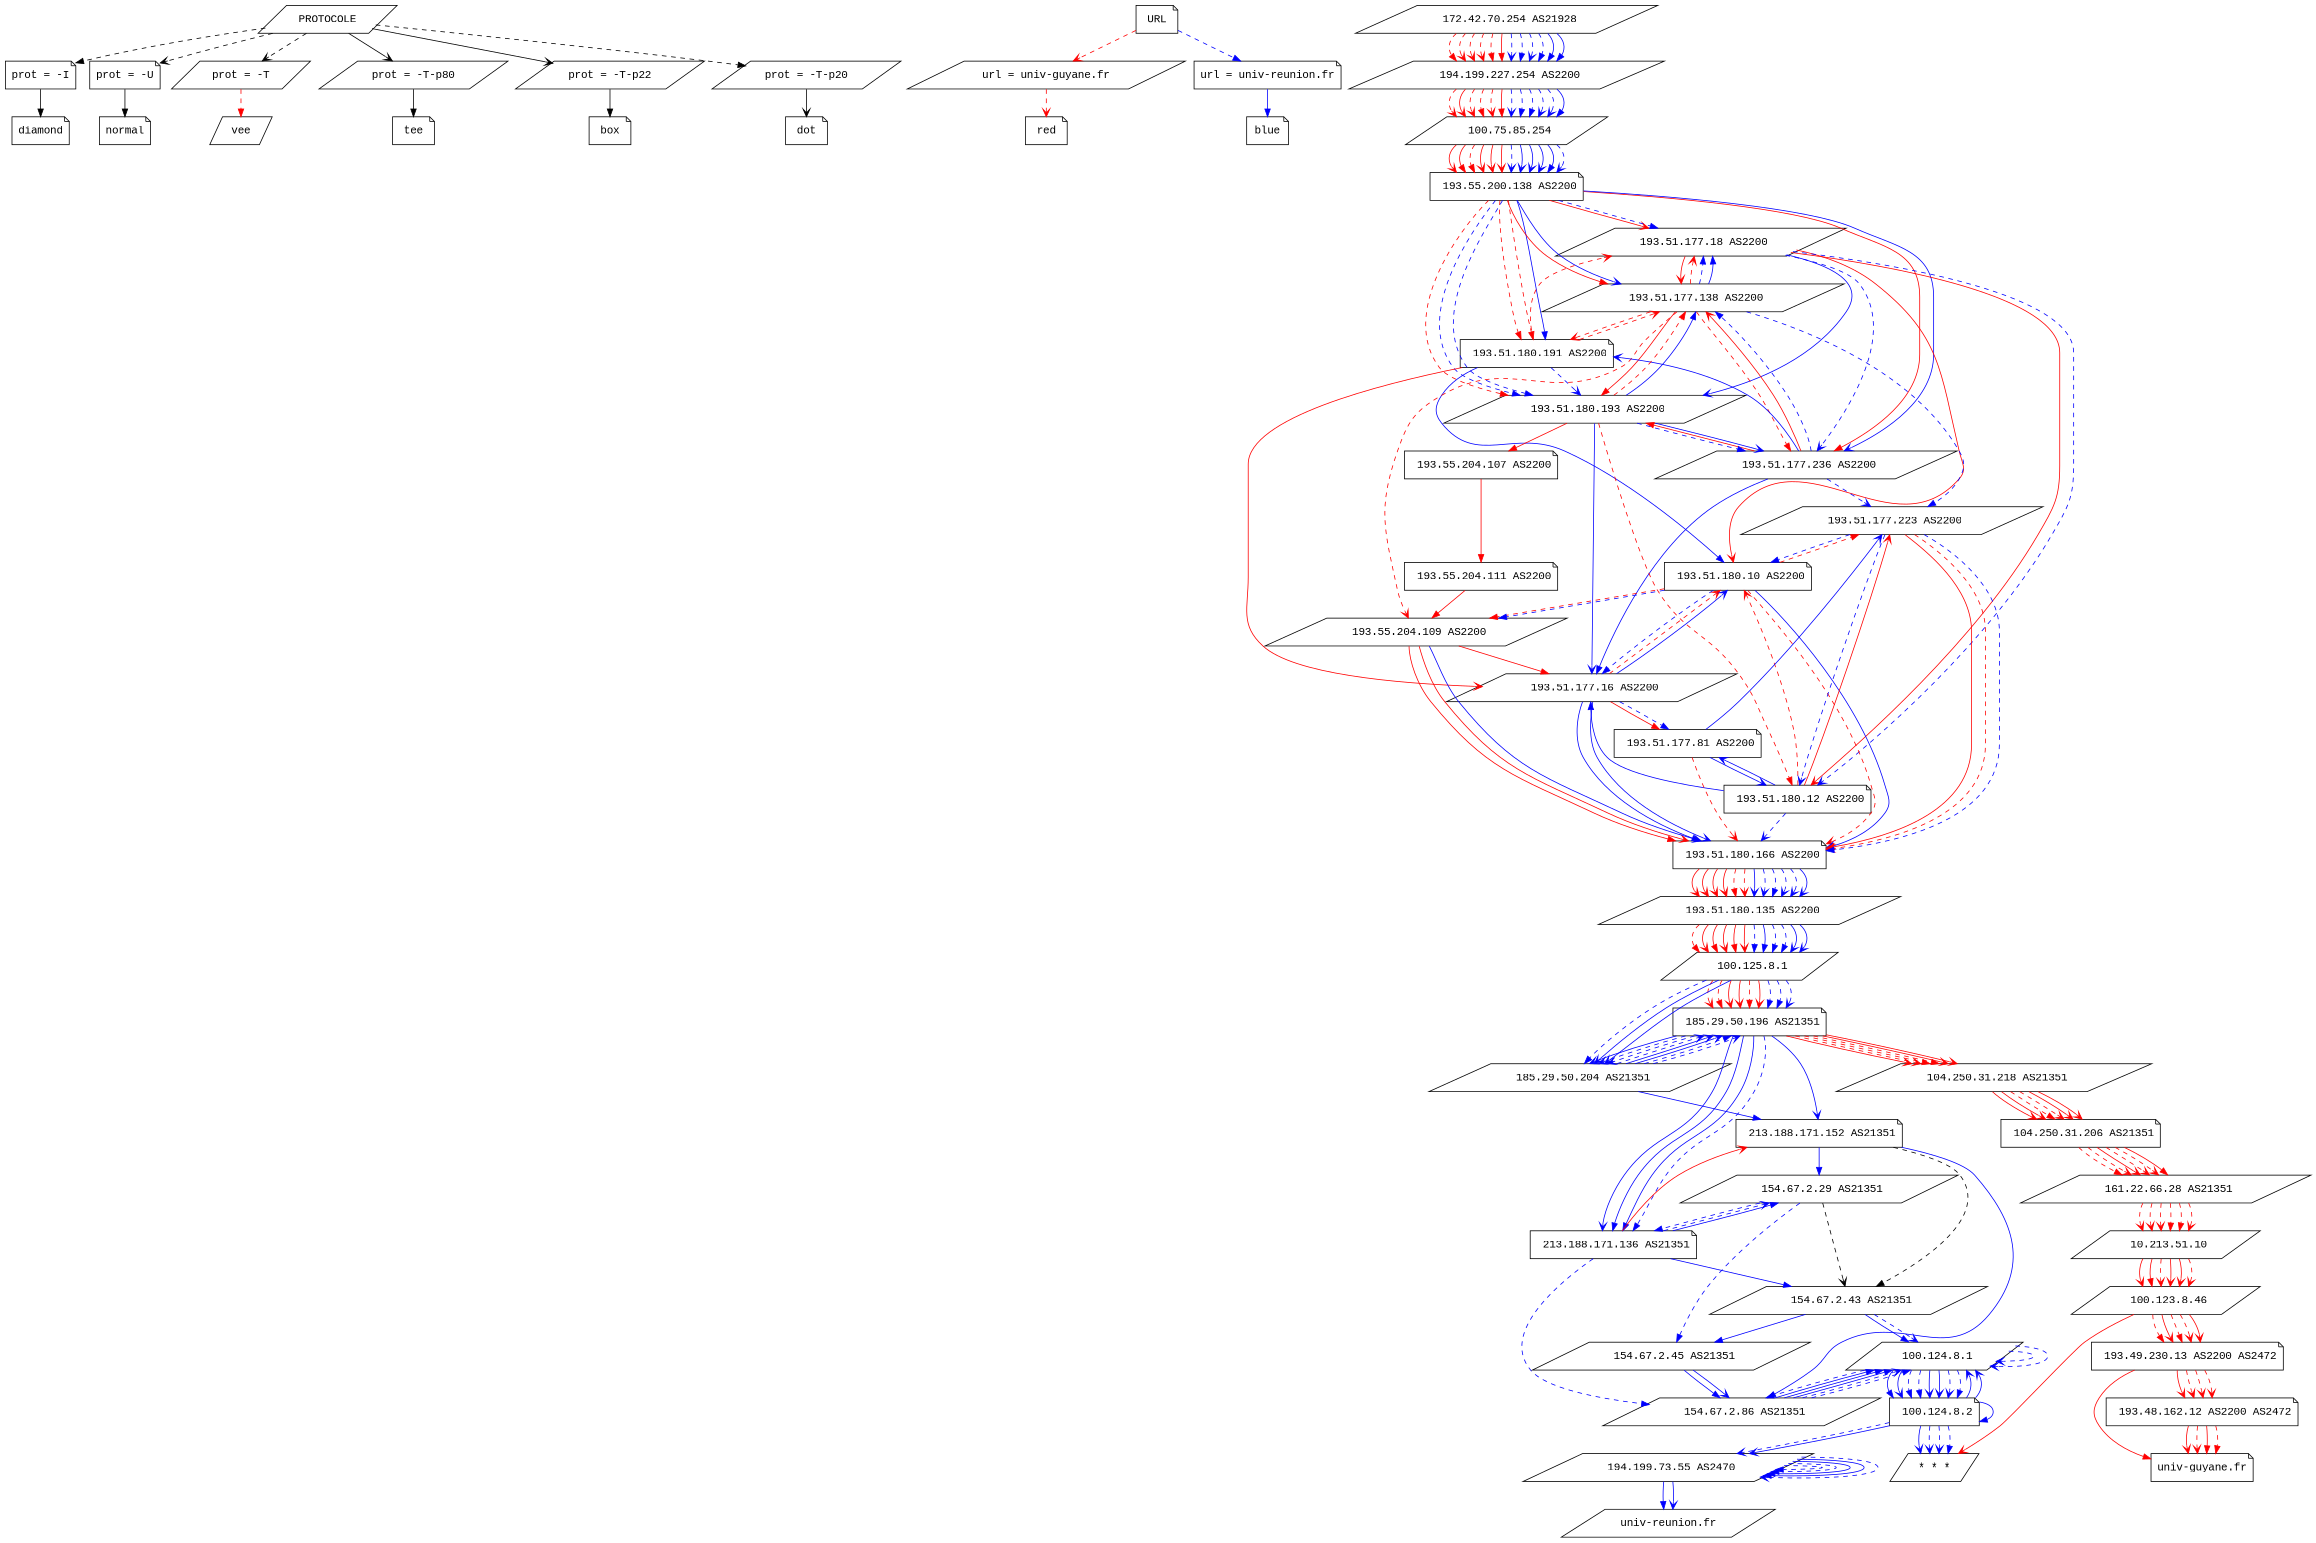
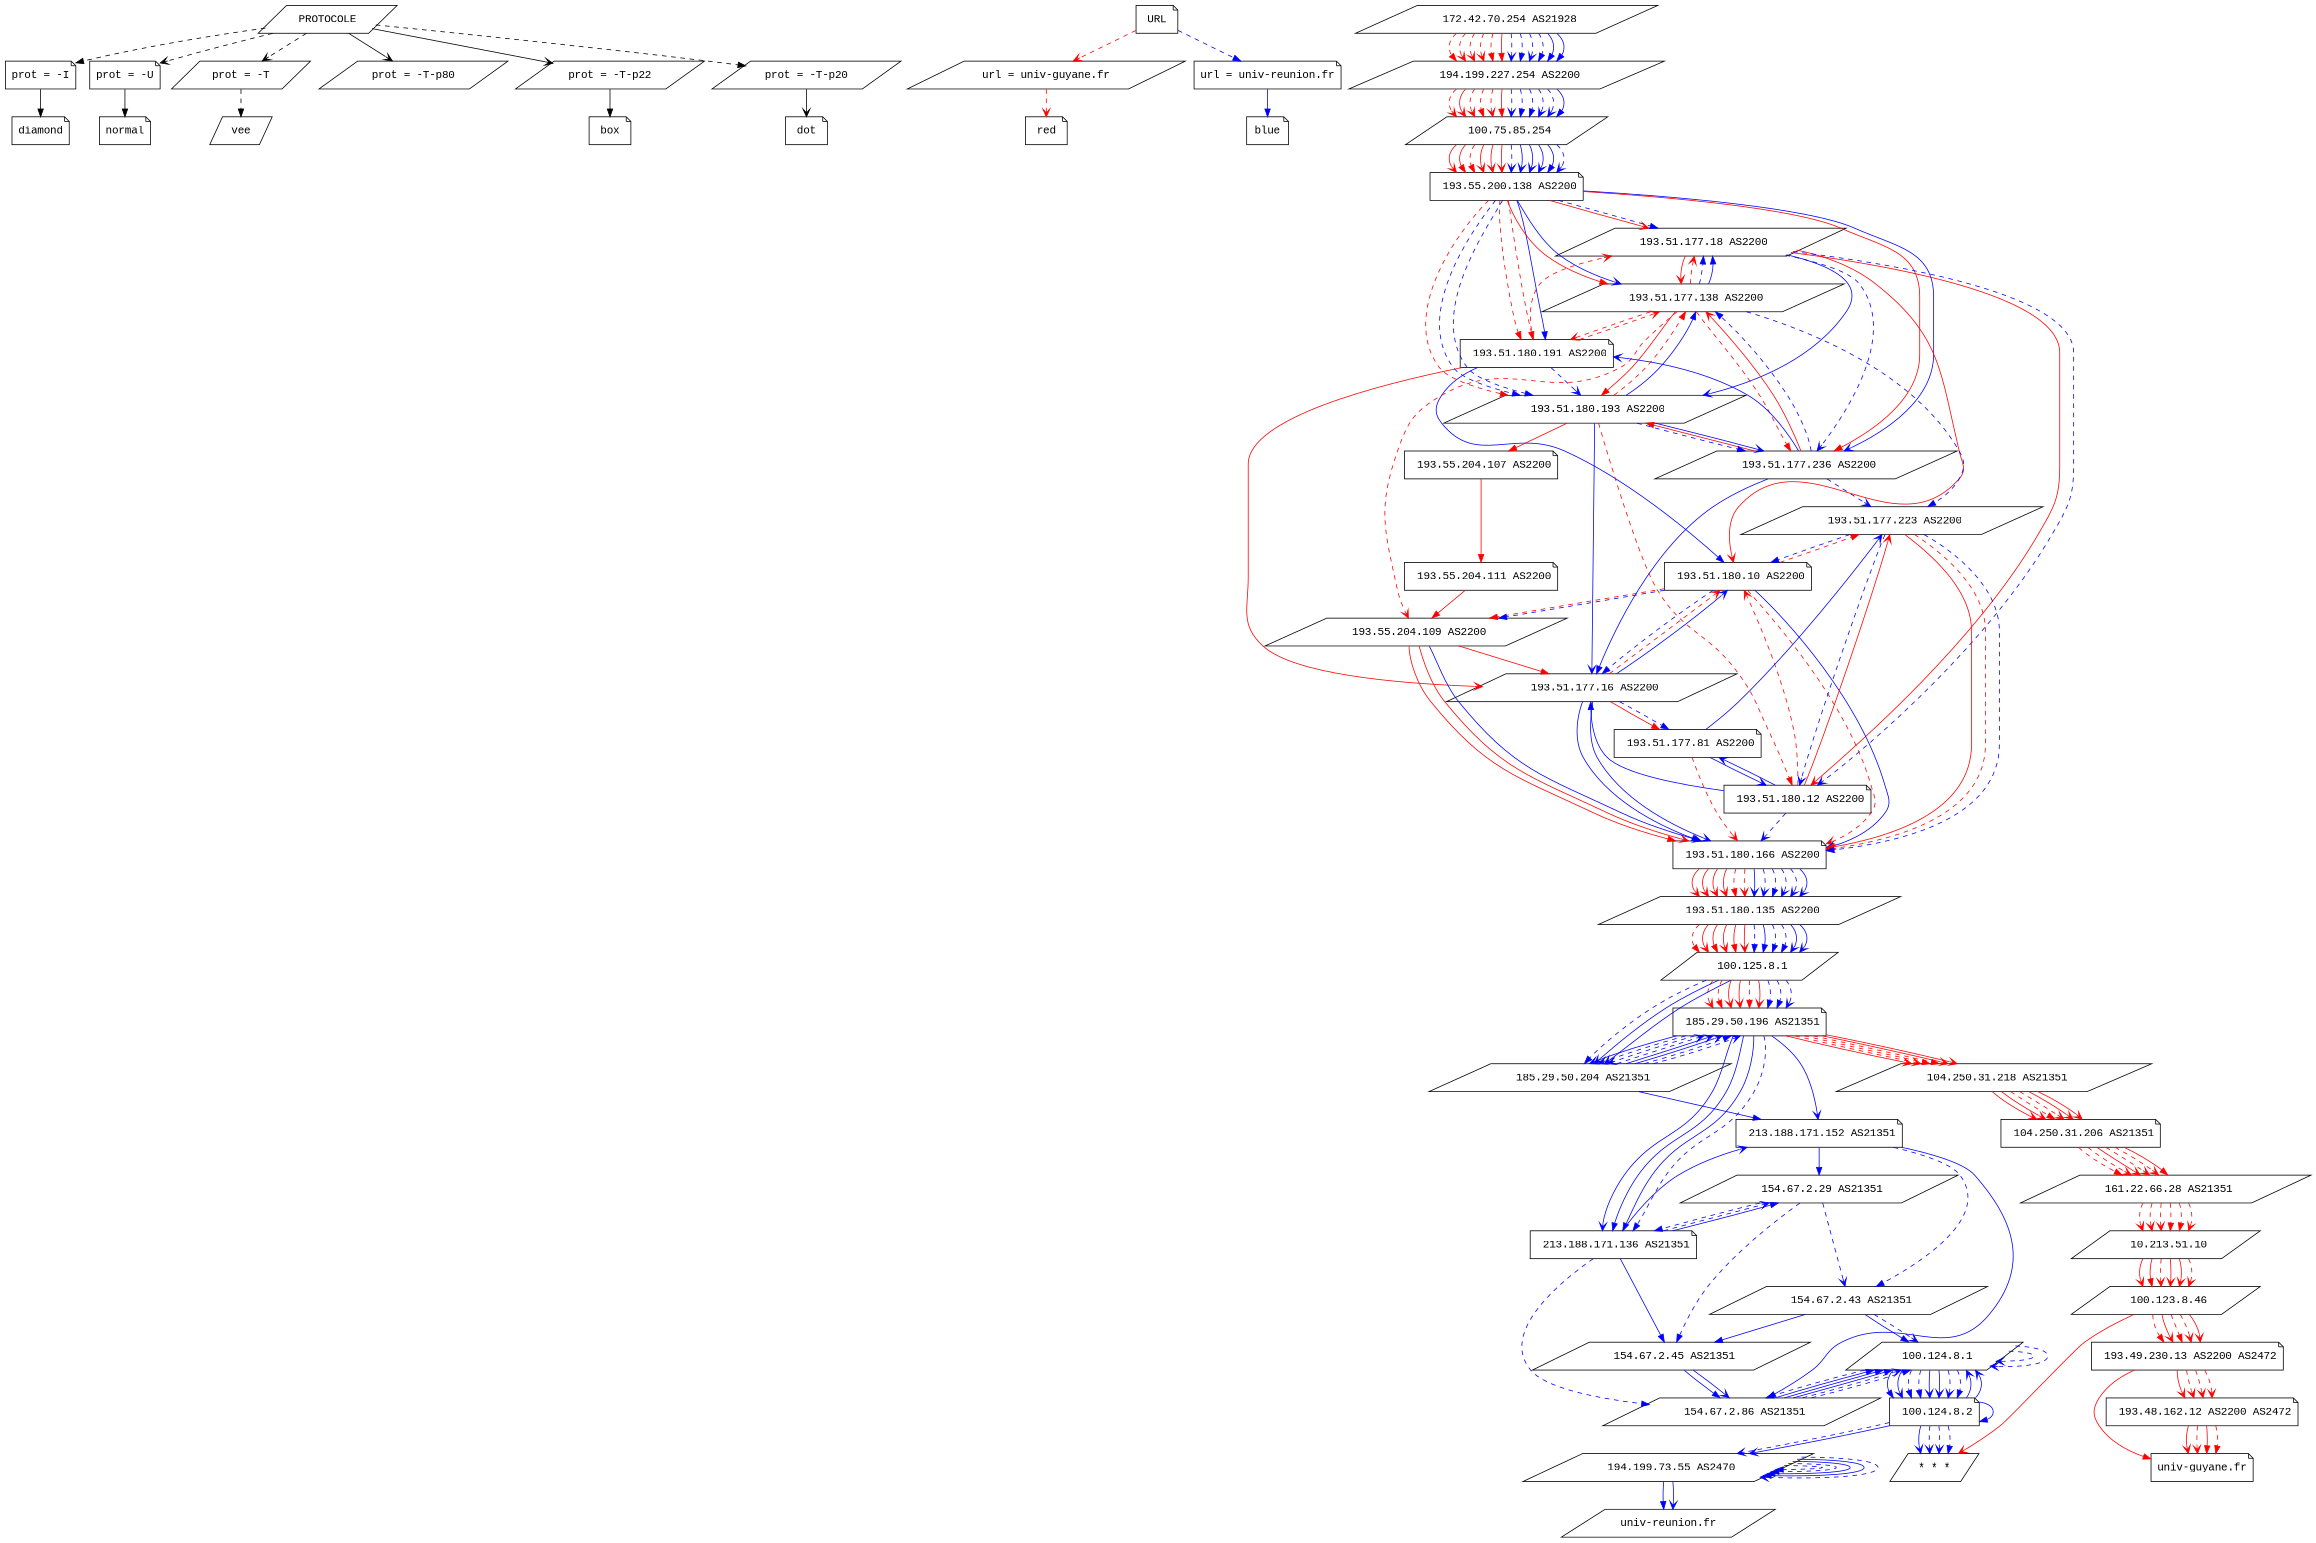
(241, 99) -> (241, 99)
(413, 131) -> none
(1673, 1179) -> (1673, 1179)
(1965, 1211) -> (1965, 1211)
(1833, 1241) -> (1833, 1241)
(1727, 1272) -> (1640, 1297)
